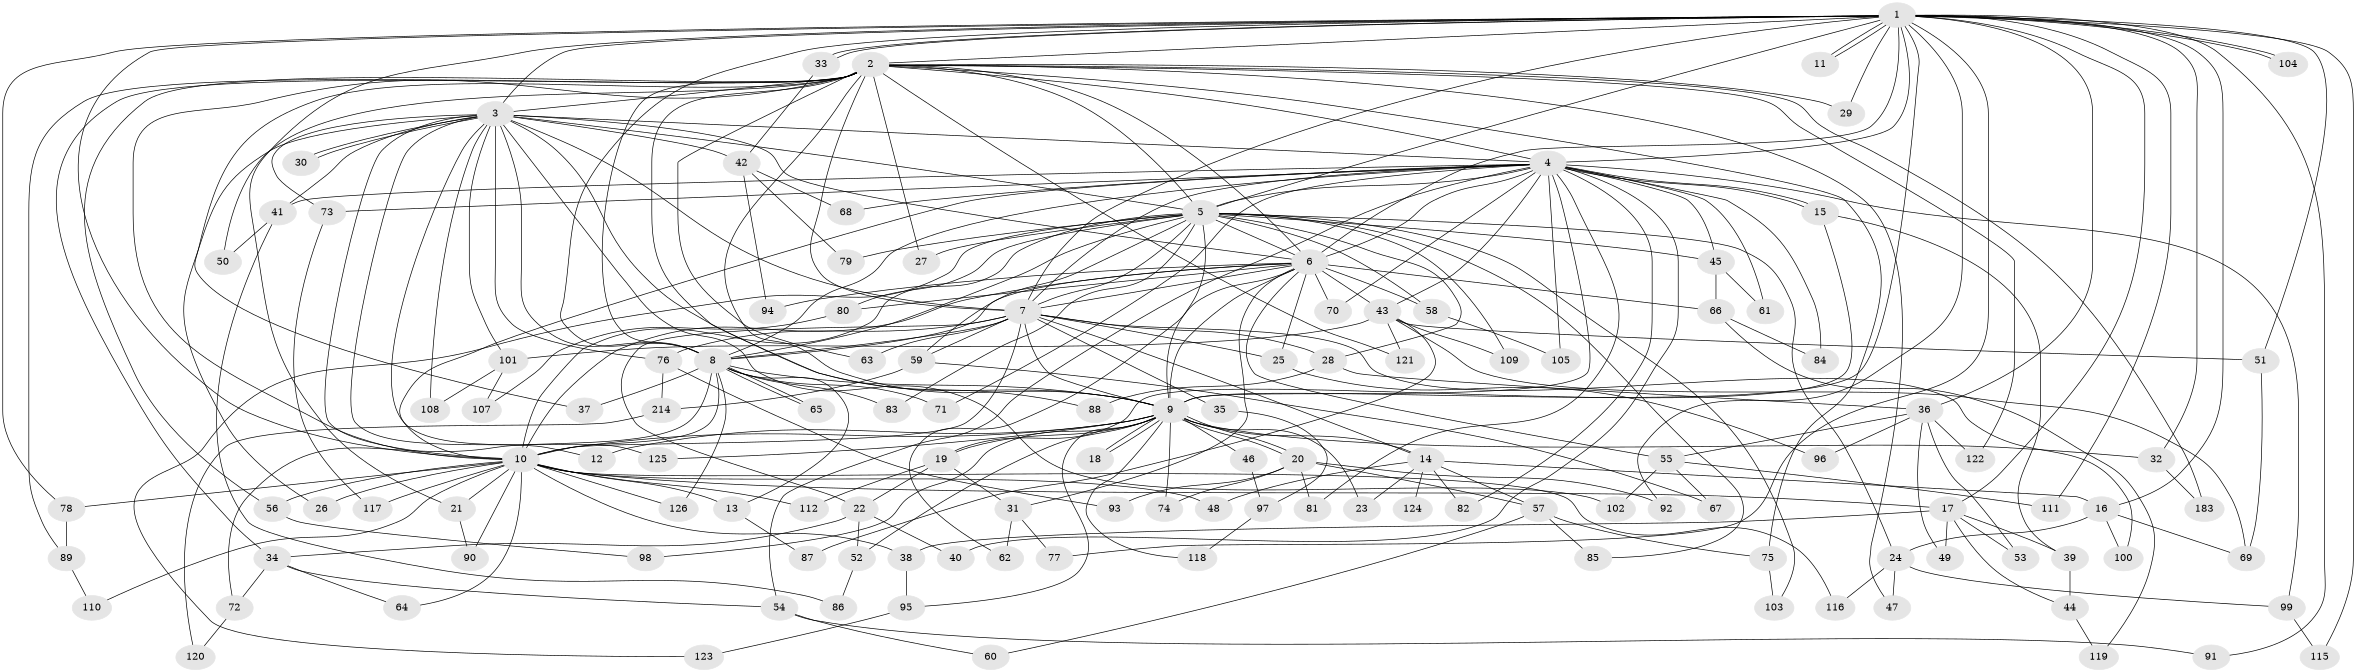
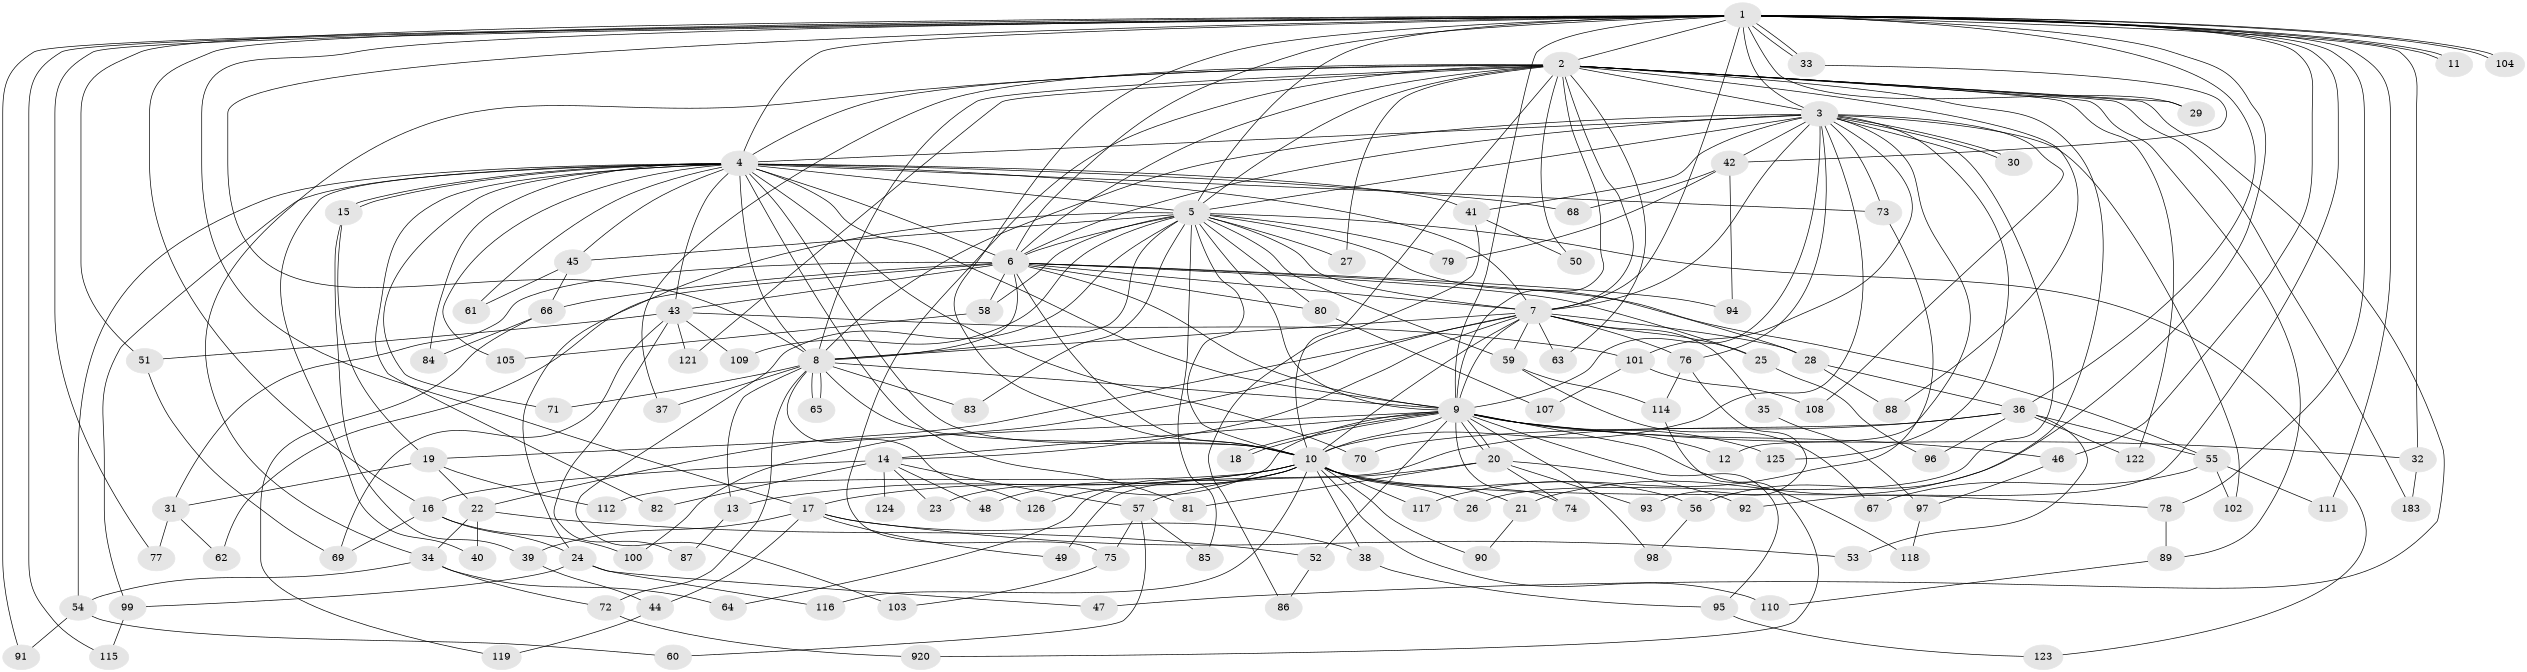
none -> (2282, 47)
(1321, 287) -> (1688, 428)
(661, 410) -> (1661, 410)
(196, 657) -> (921, 657)
